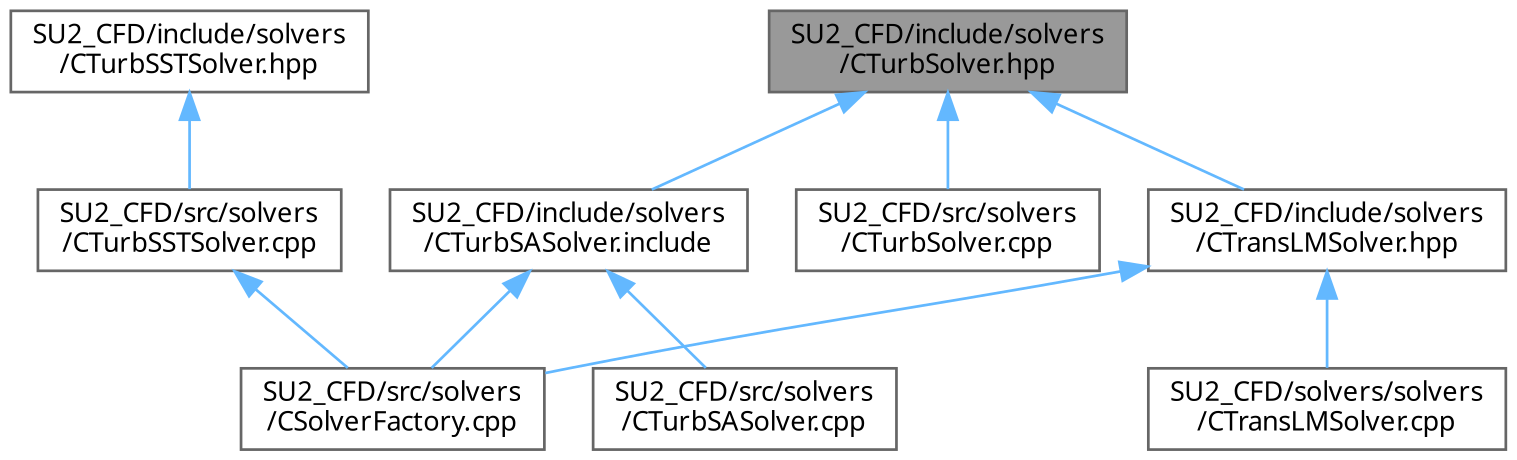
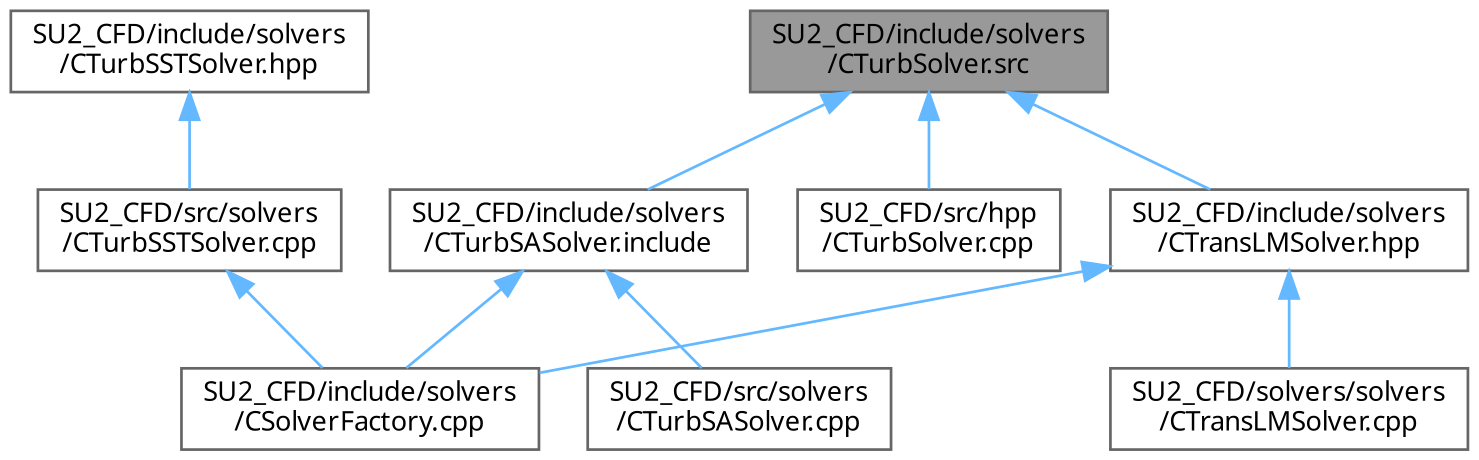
(948, 51) -> (929, 51)
(948, 230) -> (929, 230)
(393, 409) -> (360, 409)
